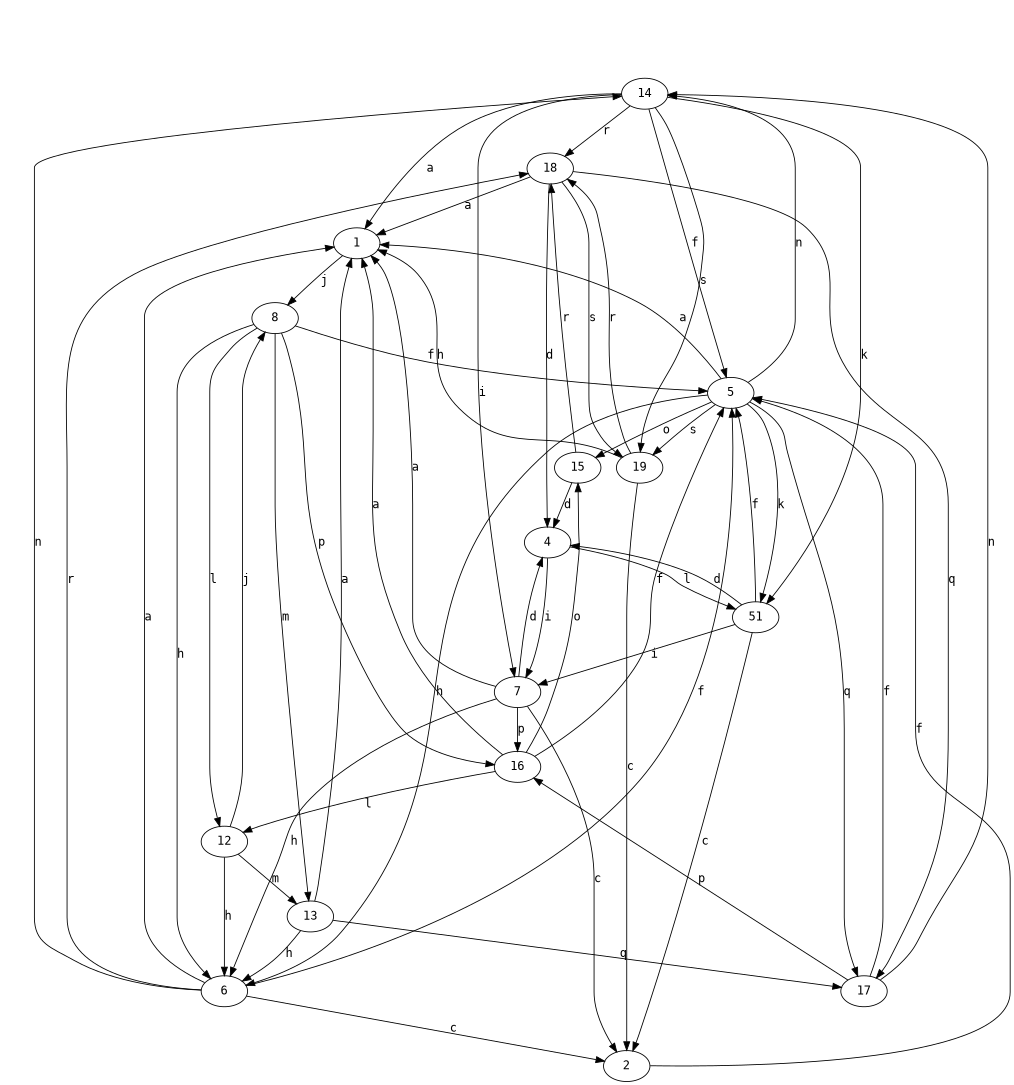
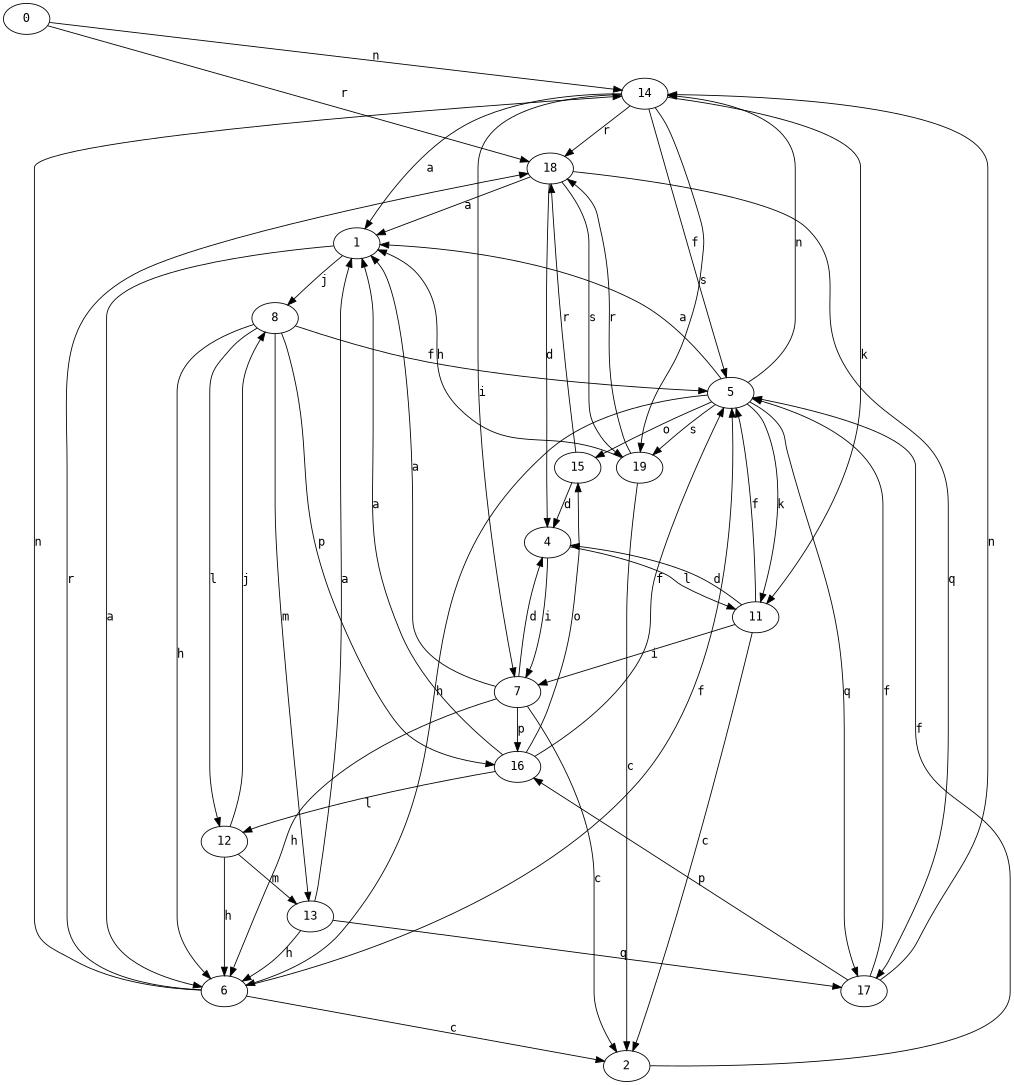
none -> (27, 19)
(144, 563) -> (107, 553)
(756, 617) -> (756, 617)
